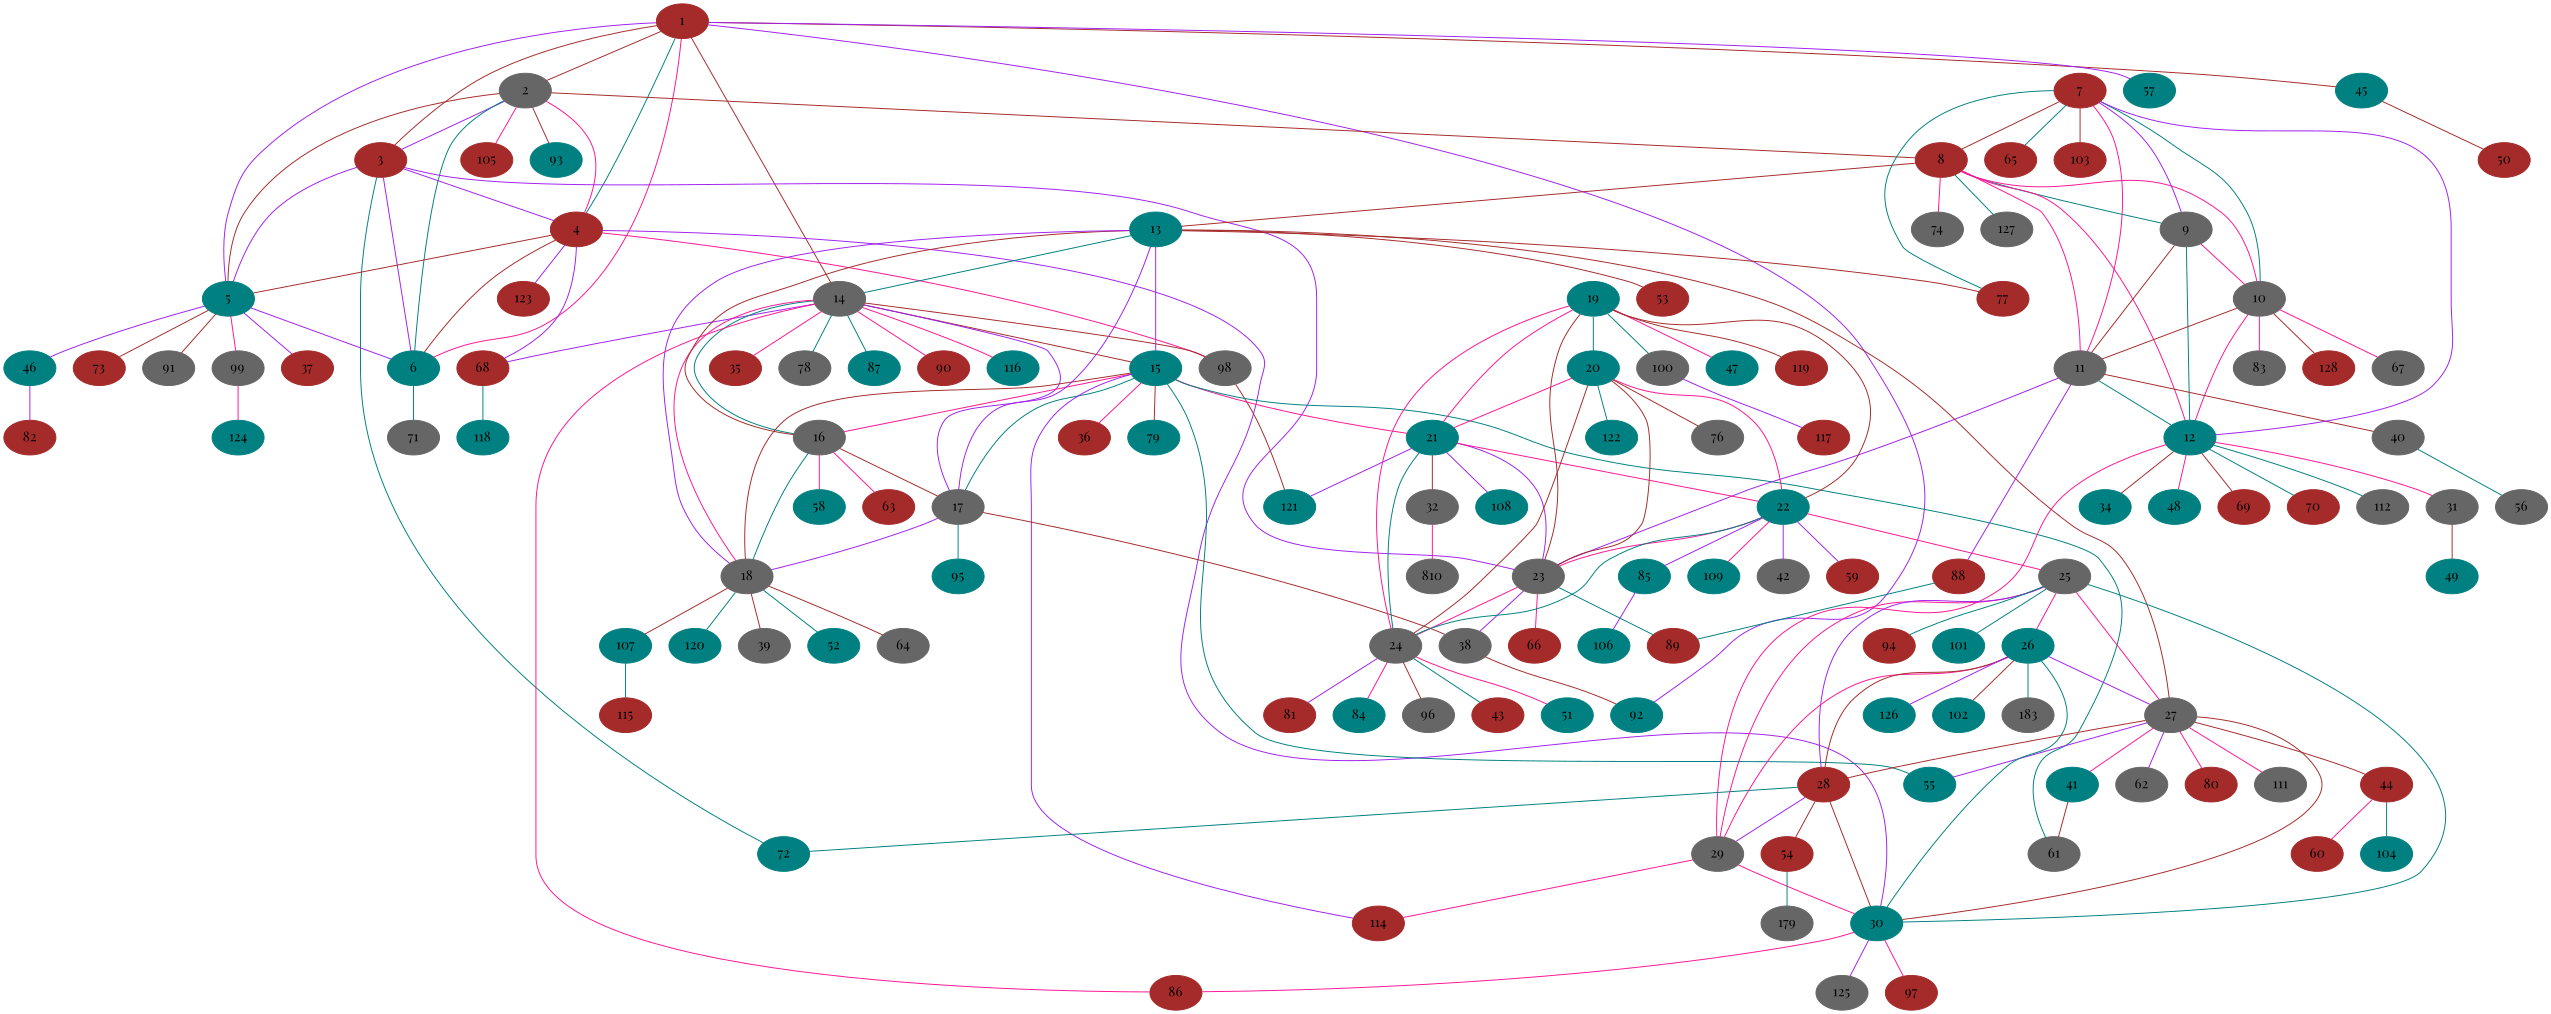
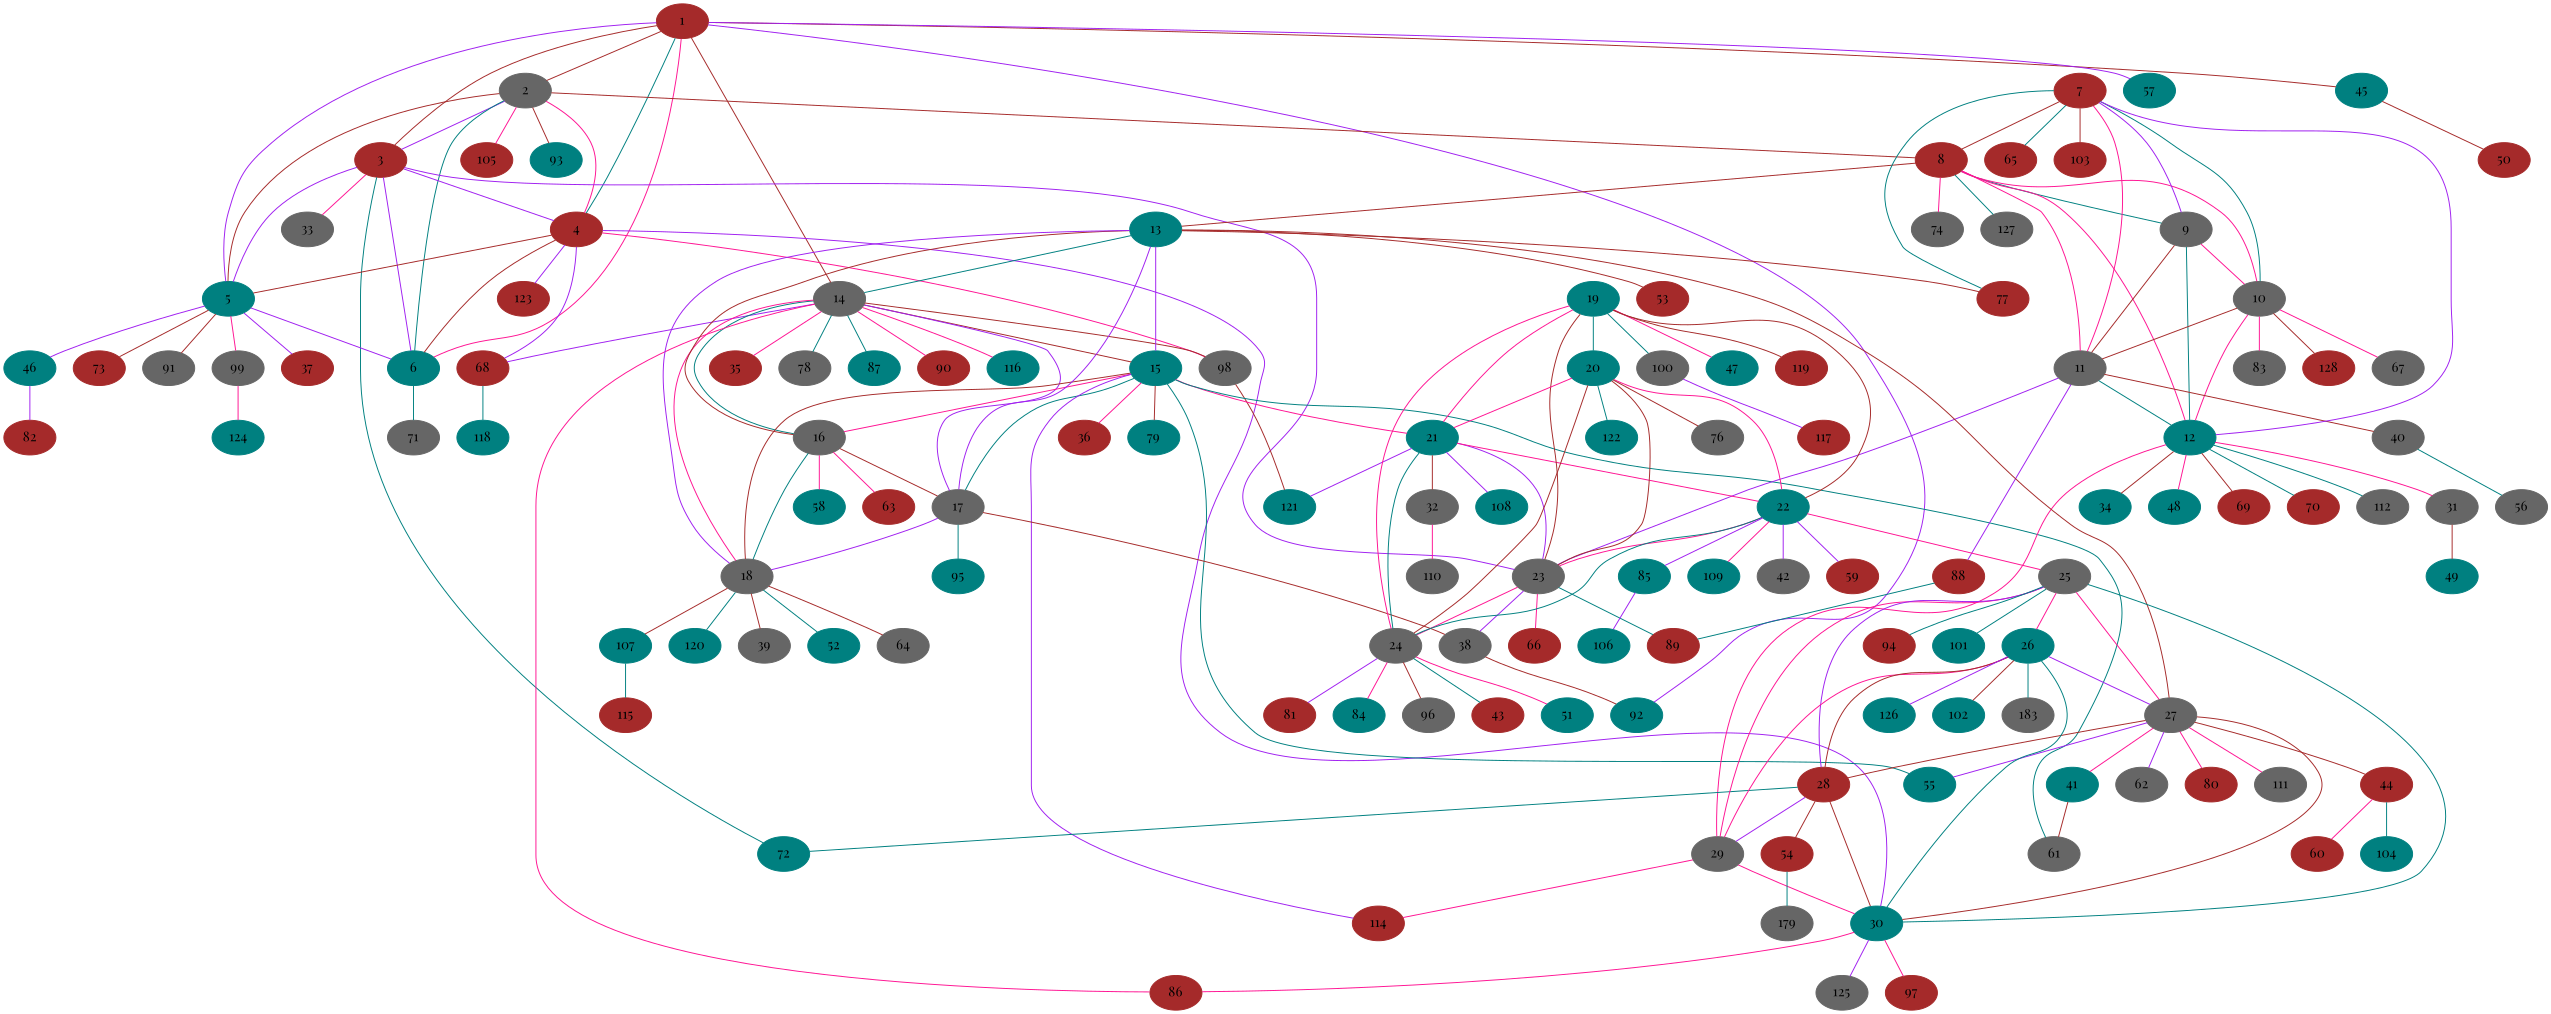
none -> (307, 229)
(1432, 576) -> (1432, 576)
